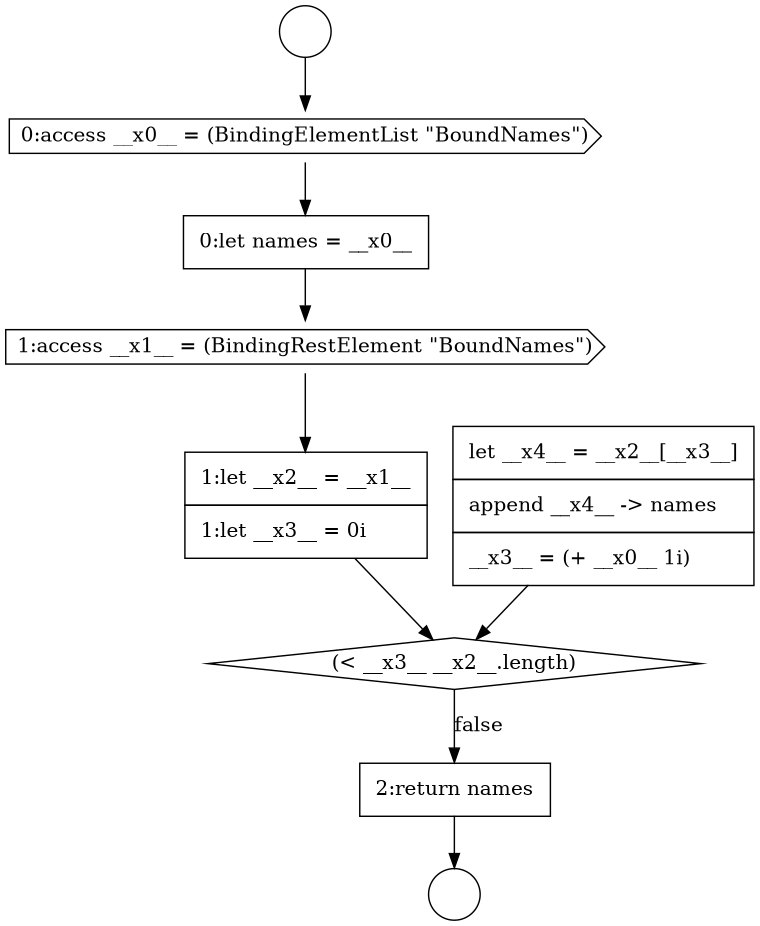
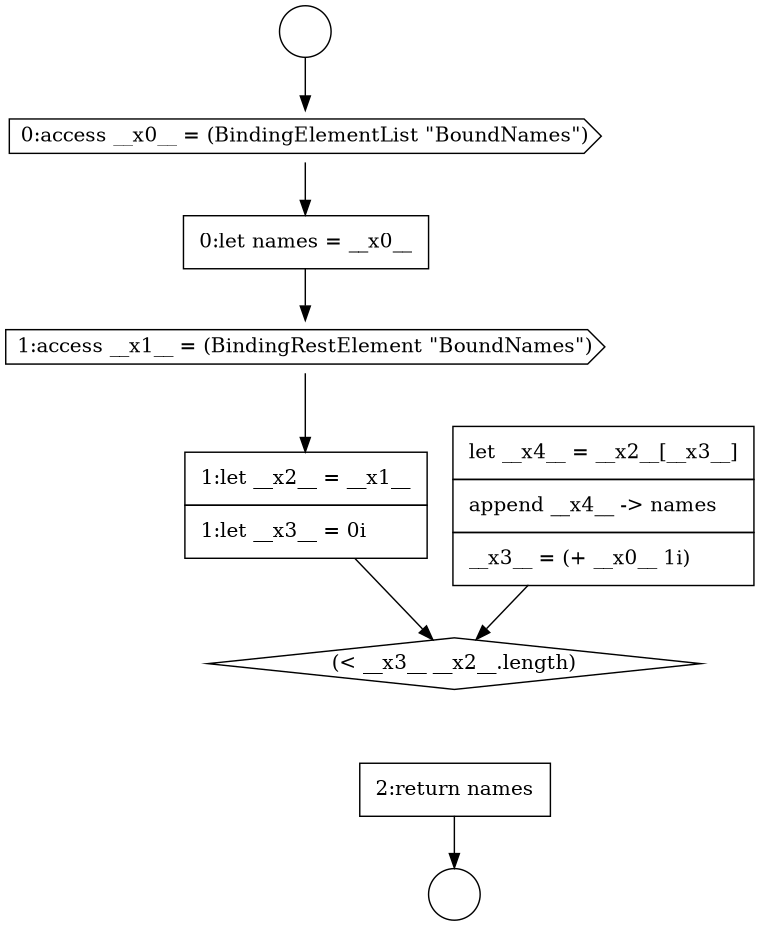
(454, 719) -> none
